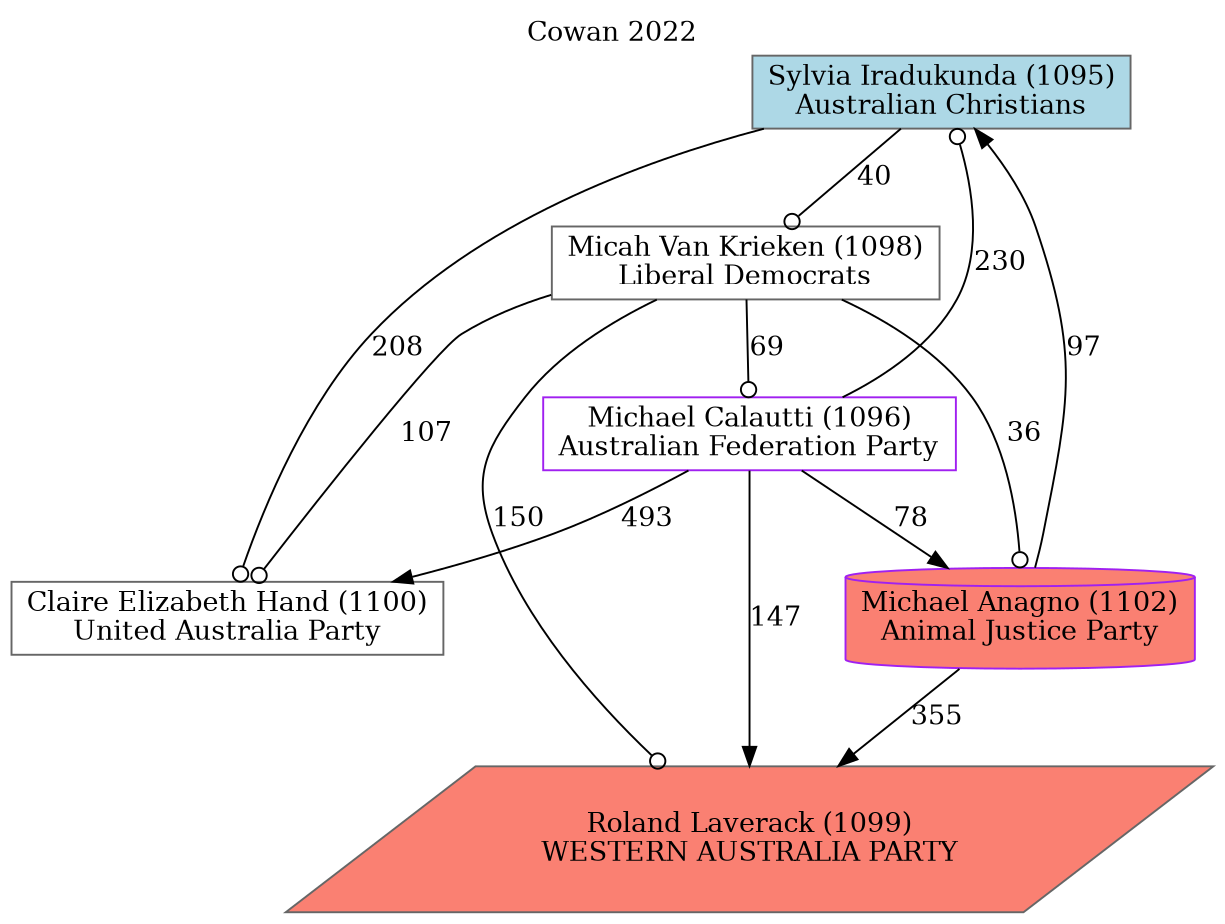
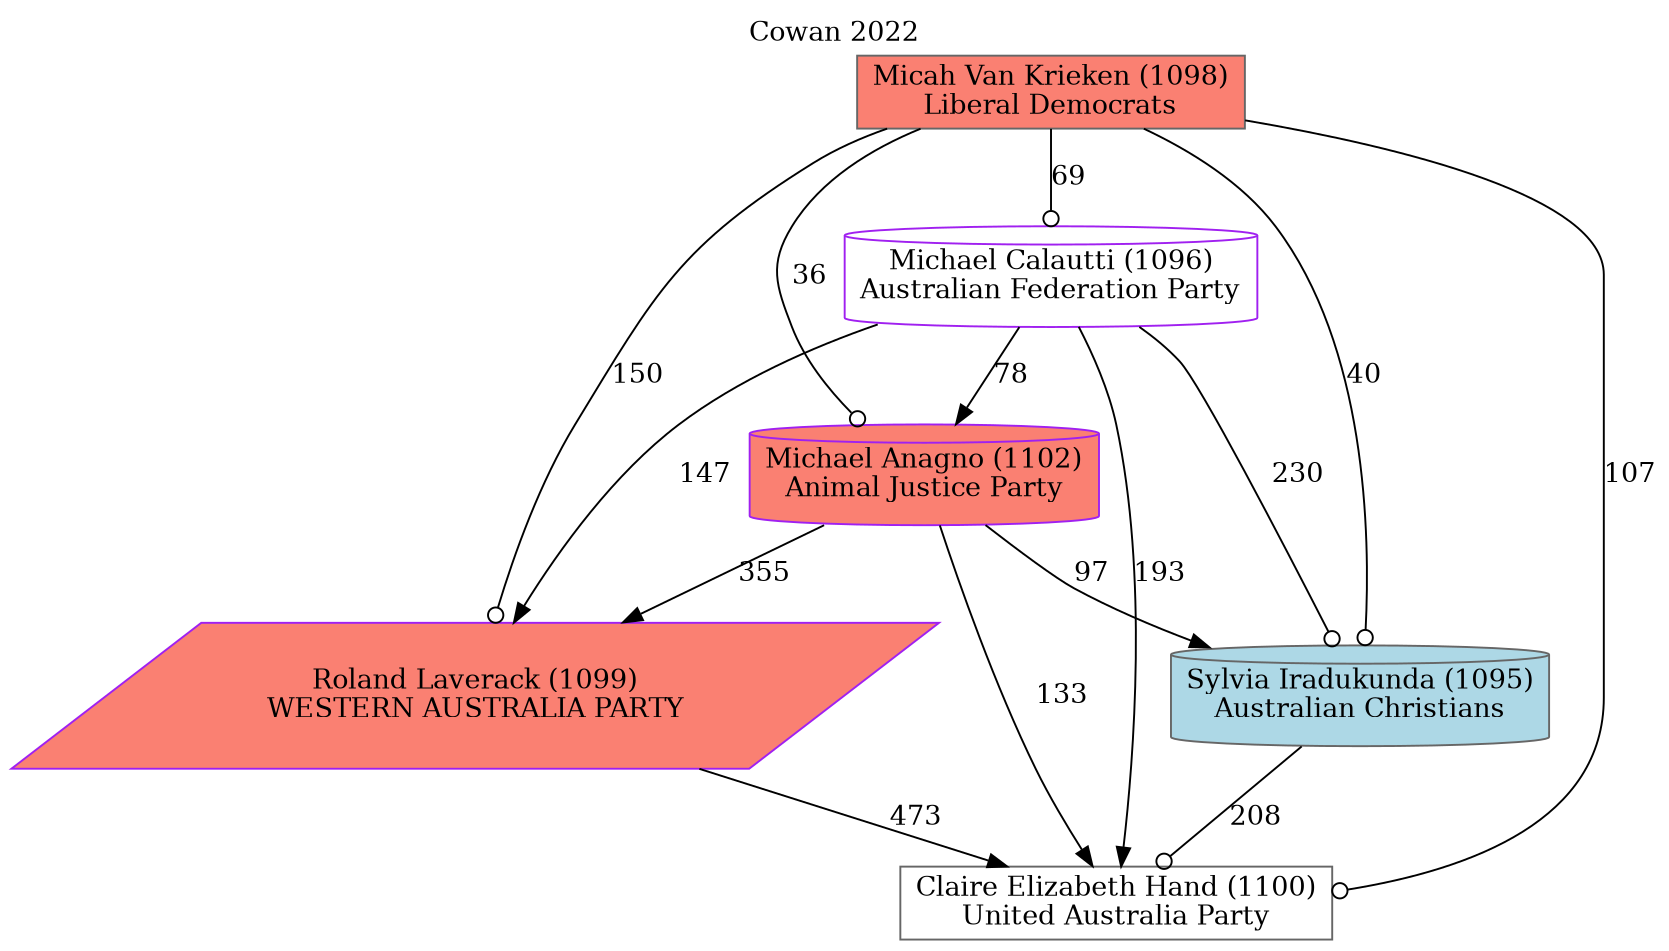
(941, 92) -> (1360, 696)
(850, 172) -> (1333, 340)
(746, 263) -> (1051, 92)
(750, 434) -> (1051, 277)
(648, 519) -> (1160, 574)
none -> (1001, 692)
none -> (844, 815)
(750, 839) -> (475, 696)
